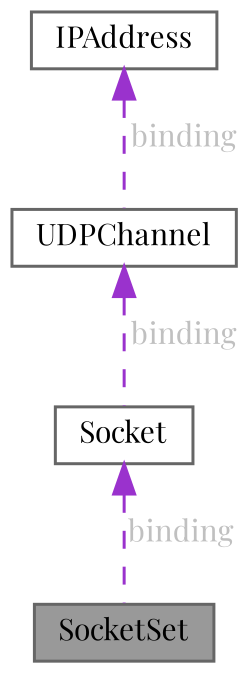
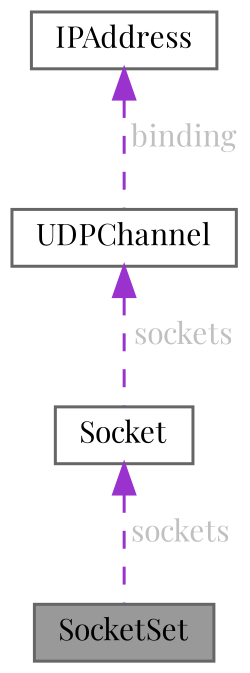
(181, 337) -> (181, 337)
(178, 534) -> (178, 534)
